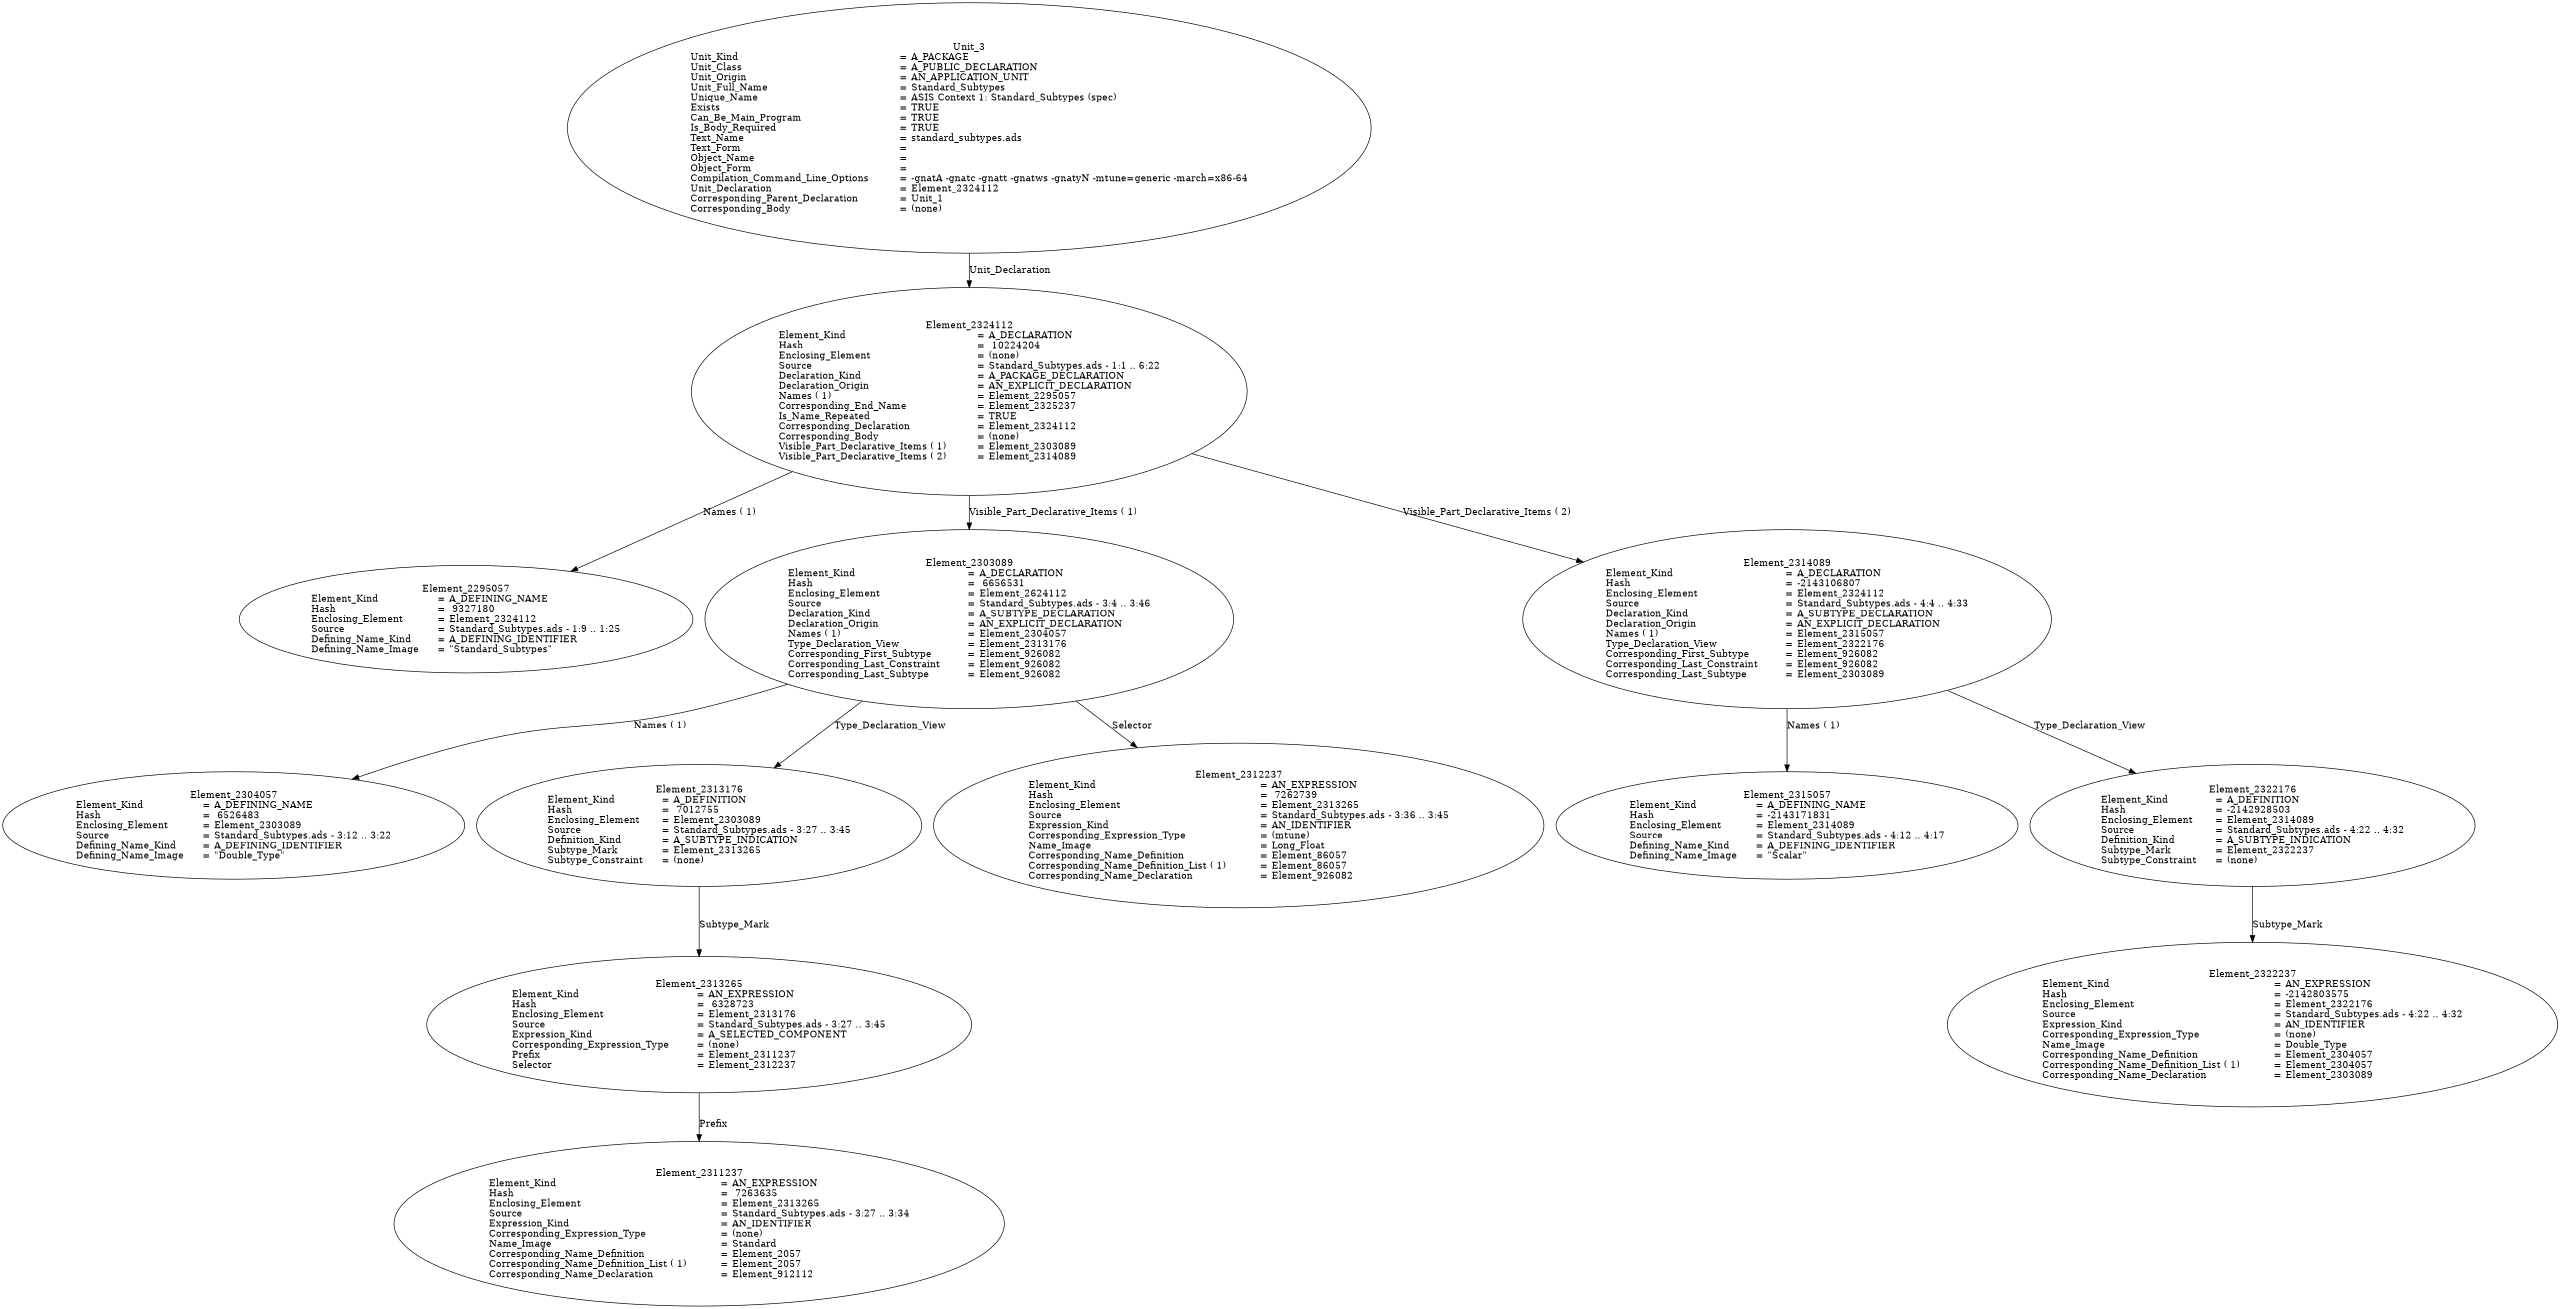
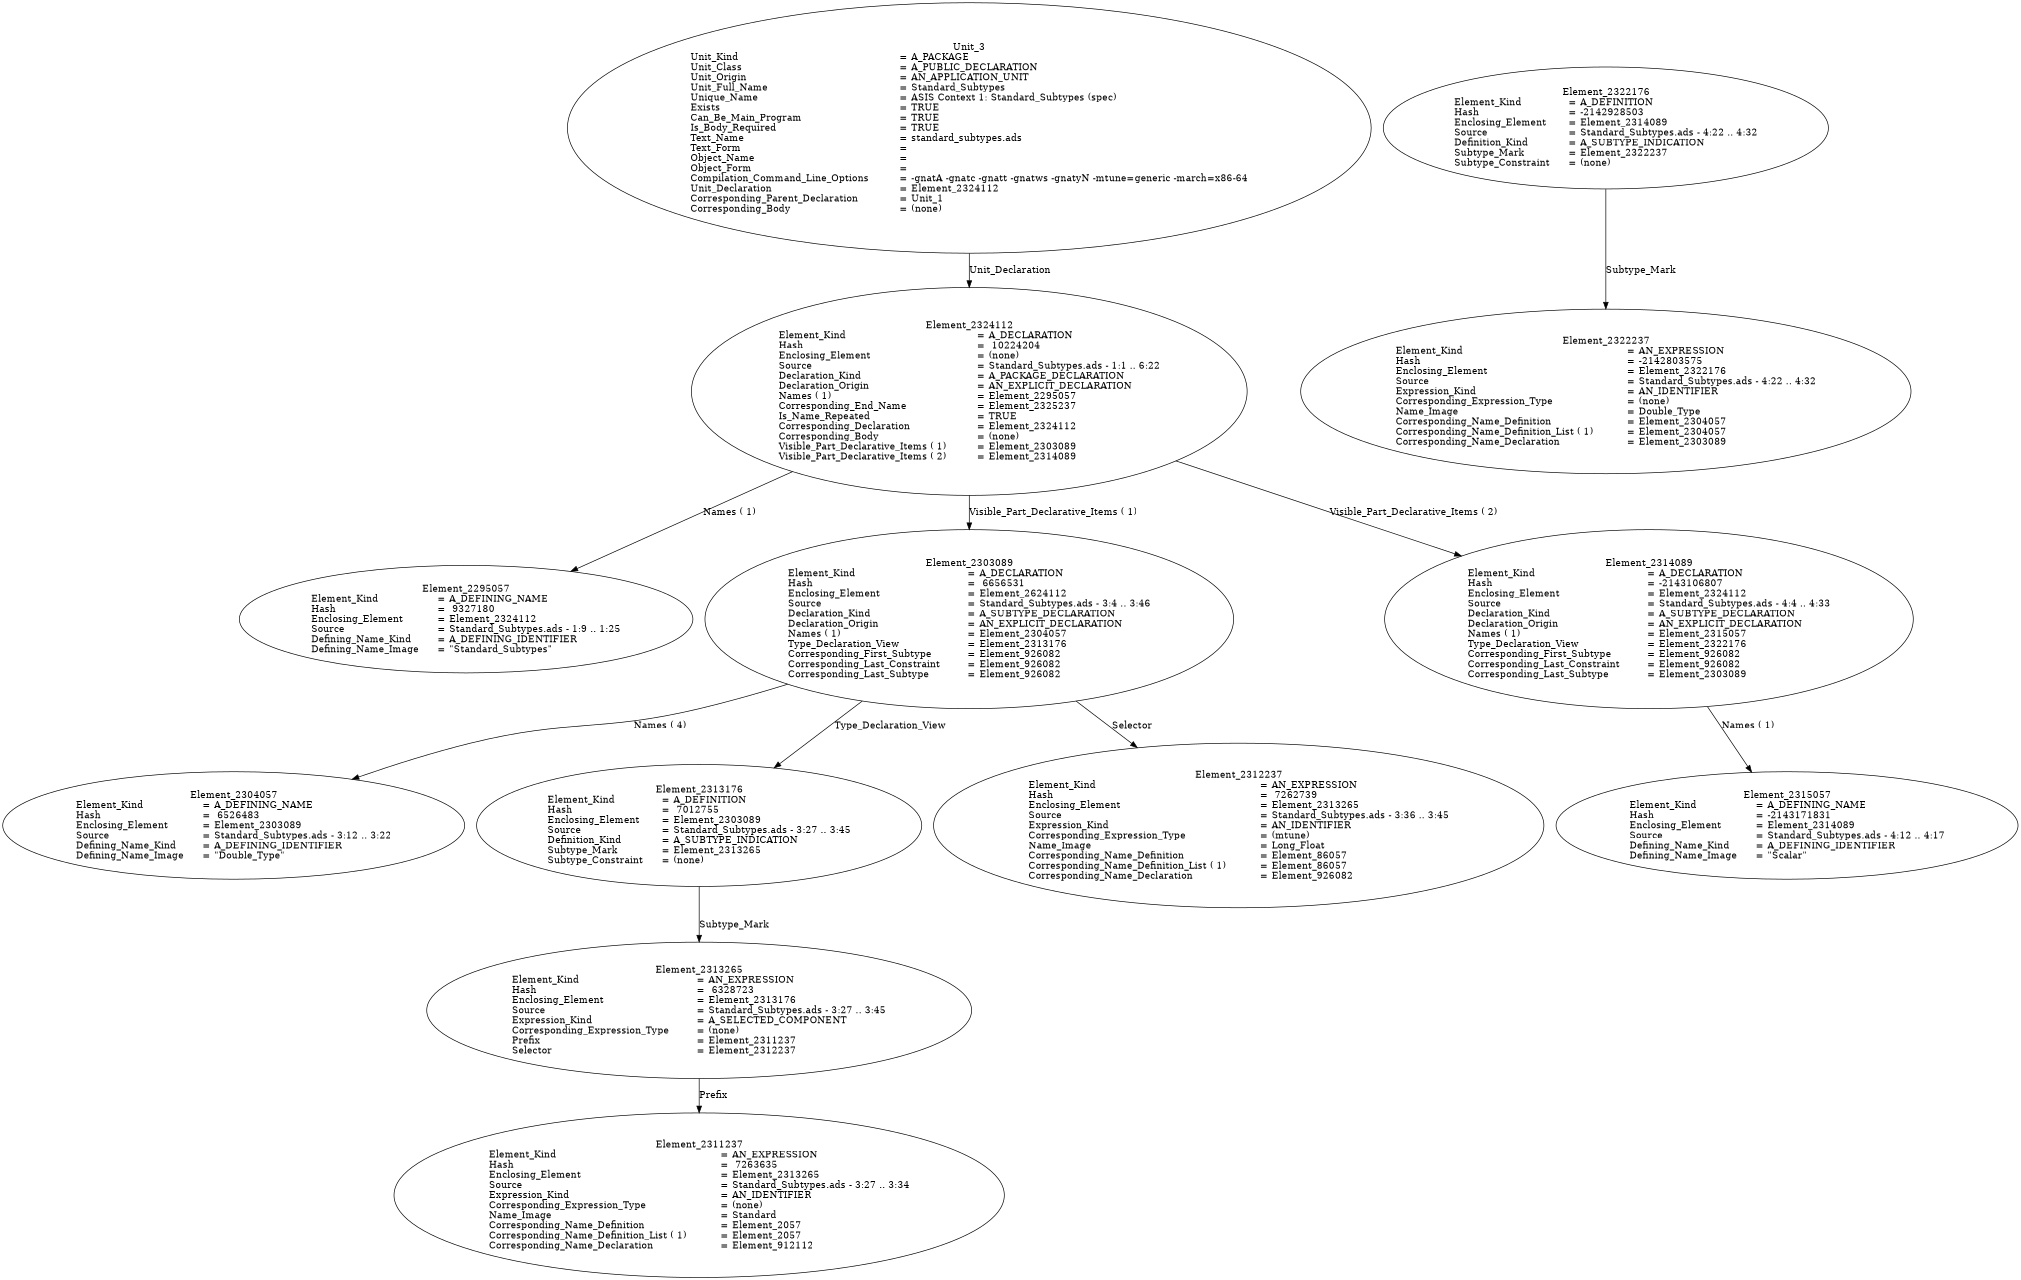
(660, 726) -> (660, 726)
(2039, 731) -> none
